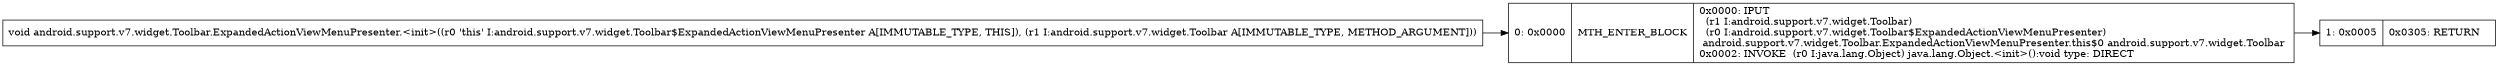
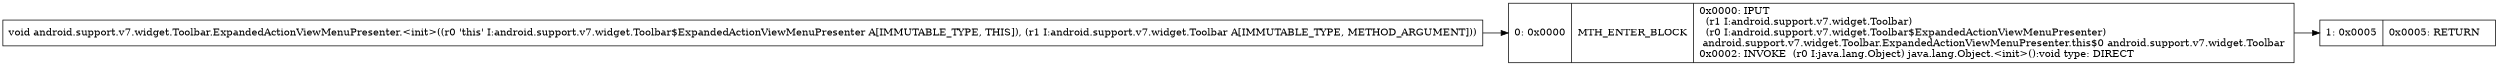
(2439, 33) -> (2439, 33)
